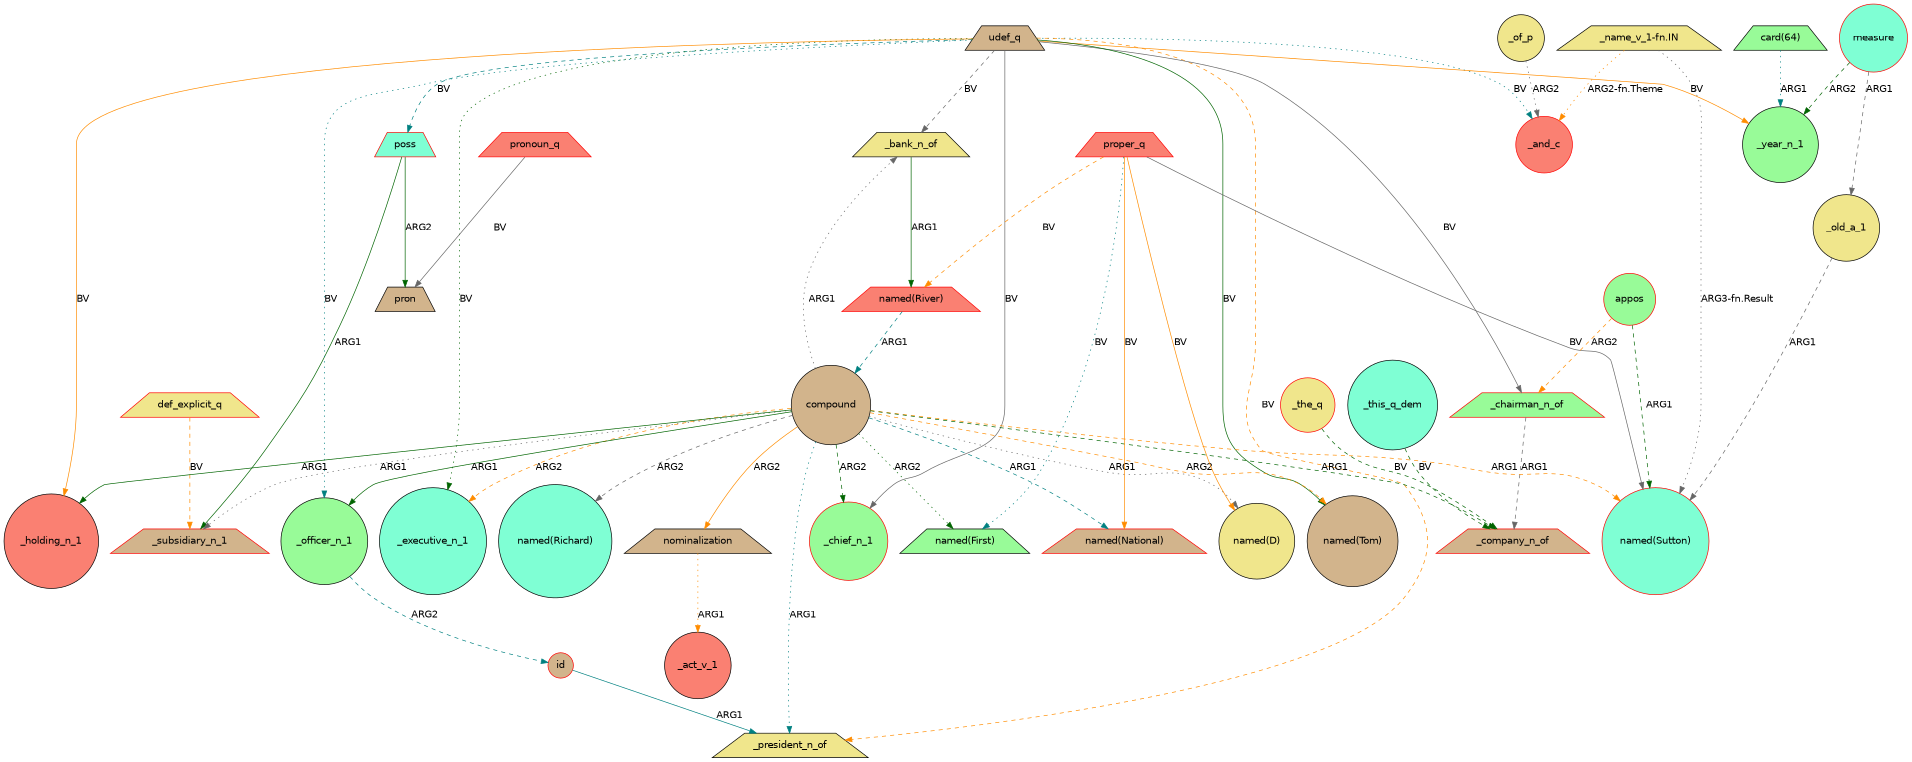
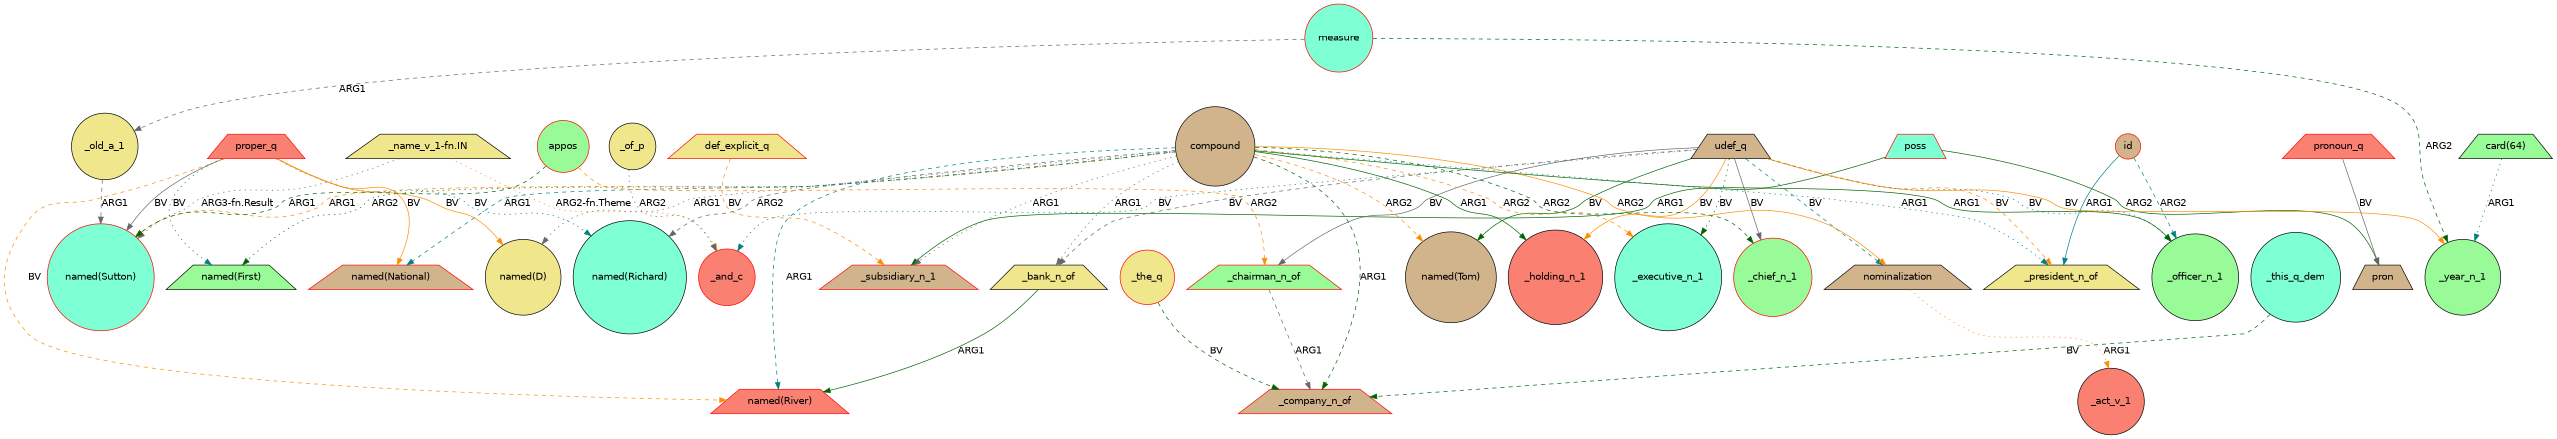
(605, 57) -> (1812, 210)
none -> (463, 201)
(881, 340) -> (922, 170)
(439, 632) -> (2154, 195)
